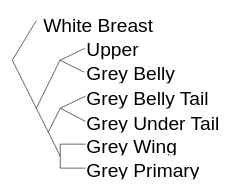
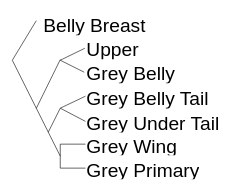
(88, 24) -> (86, 24)
